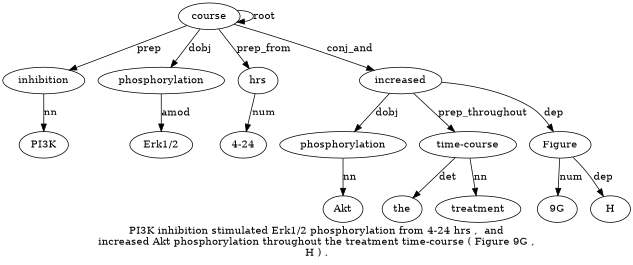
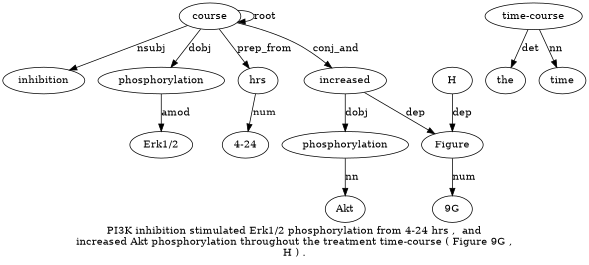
(149, 48) -> (152, 48)
(431, 110) -> none
(44, 145) -> none
(587, 173) -> (452, 109)
(478, 209) -> (562, 81)
